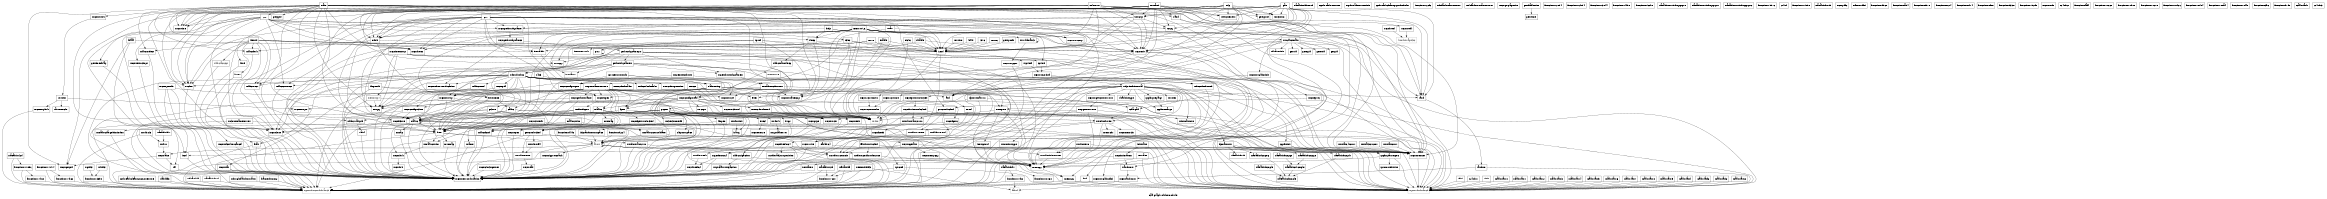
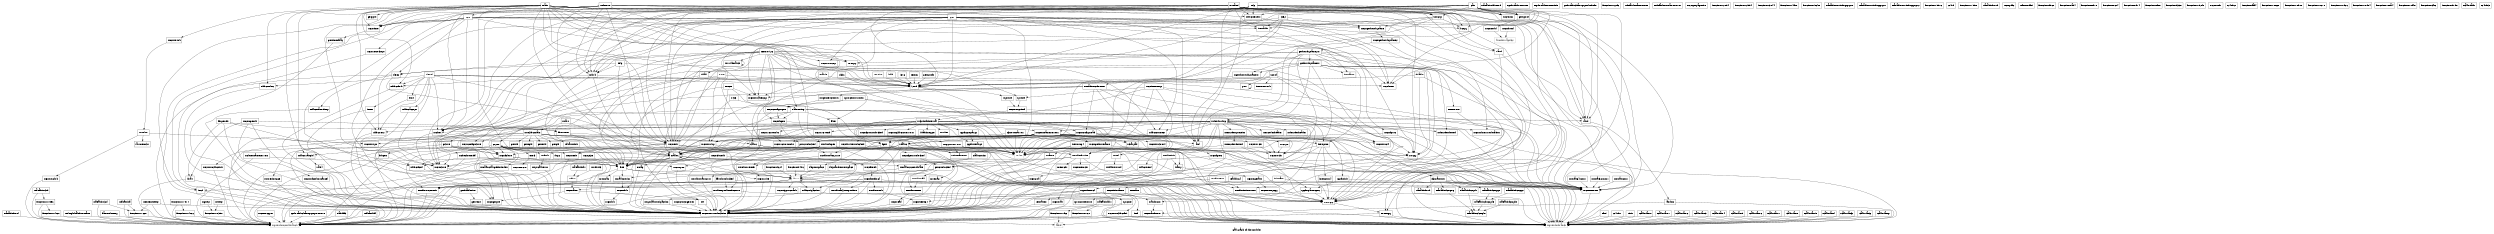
(683, 32) -> (1332, 22)
(1019, 51) -> (718, 69)
(221, 63) -> (410, 109)
(713, 78) -> (962, 89)
(599, 92) -> (953, 126)
(374, 98) -> (1078, 144)
none -> (1256, 144)
(81, 180) -> none
none -> (591, 212)
